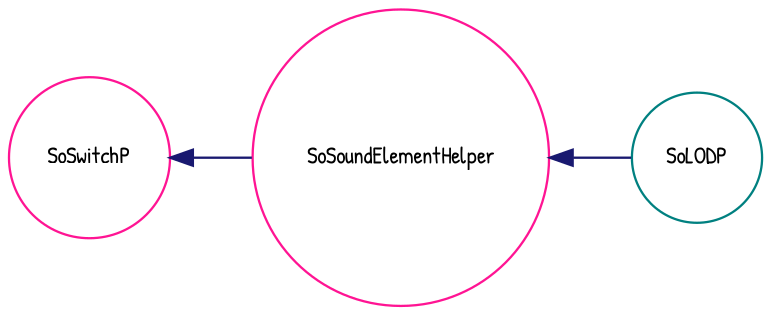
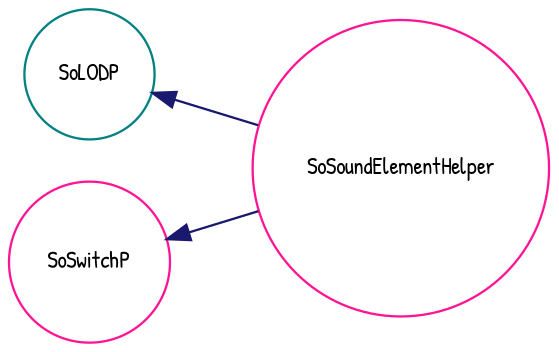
(602, 158) -> (216, 113)
